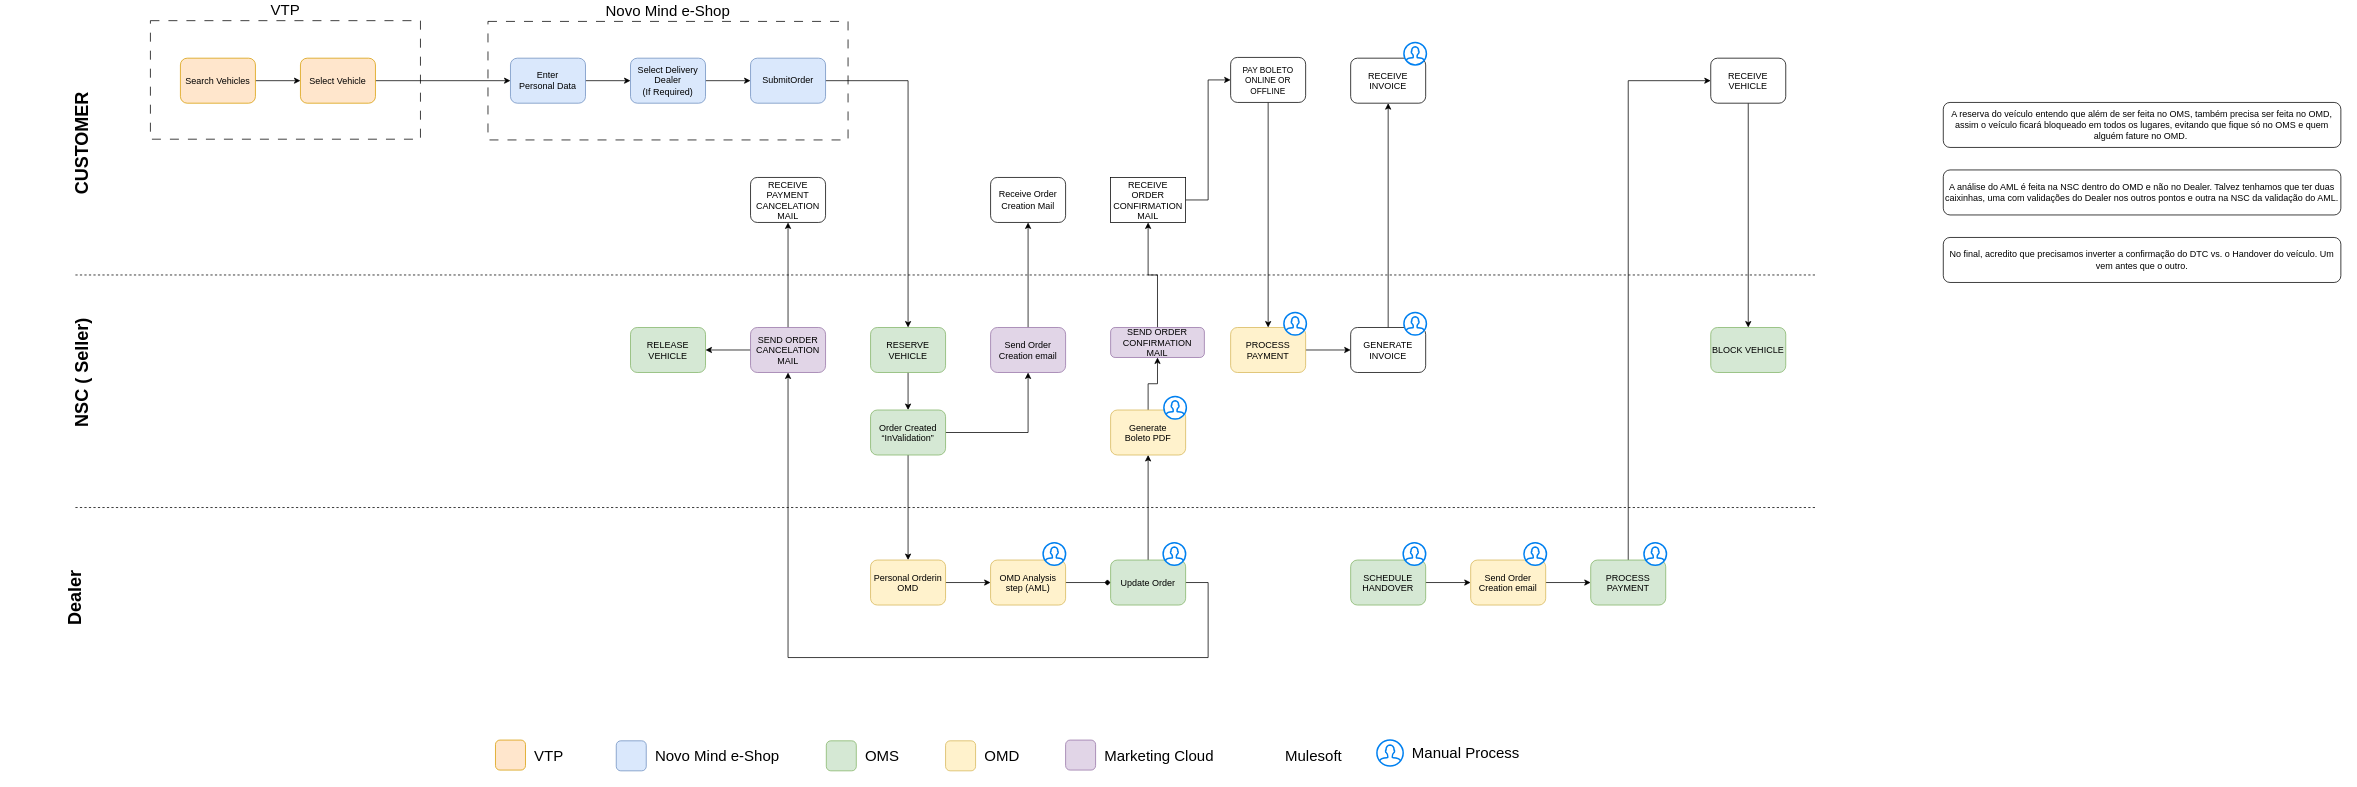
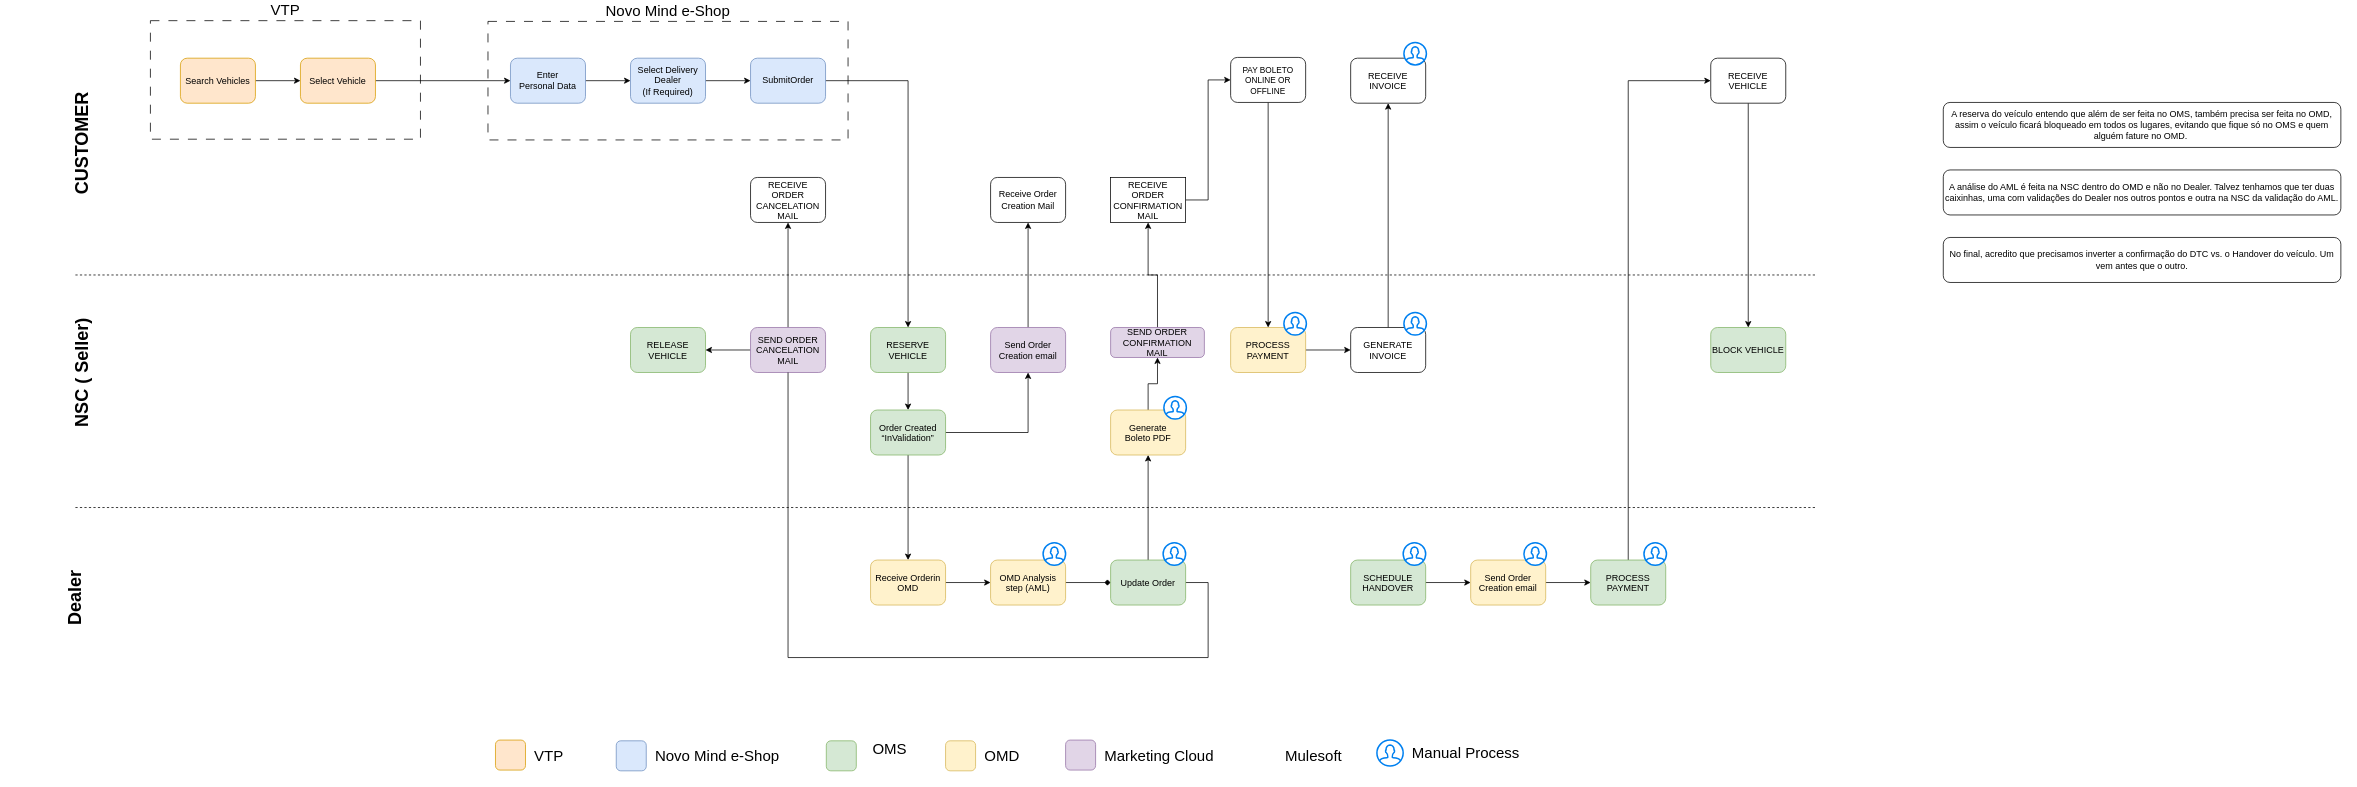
(788, 200) -> (788, 200)
(788, 379) -> (788, 376)
(908, 582) -> (908, 582)
(890, 756) -> (897, 748)
